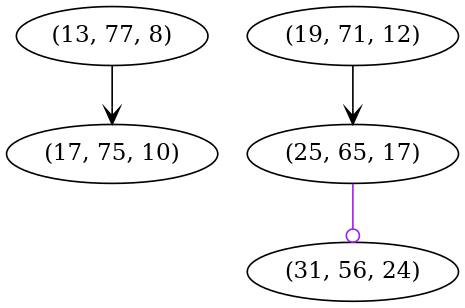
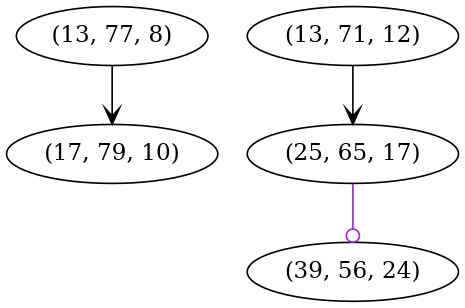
(353, 36) -> (353, 36)
(112, 154) -> (112, 154)
(353, 272) -> (353, 272)
